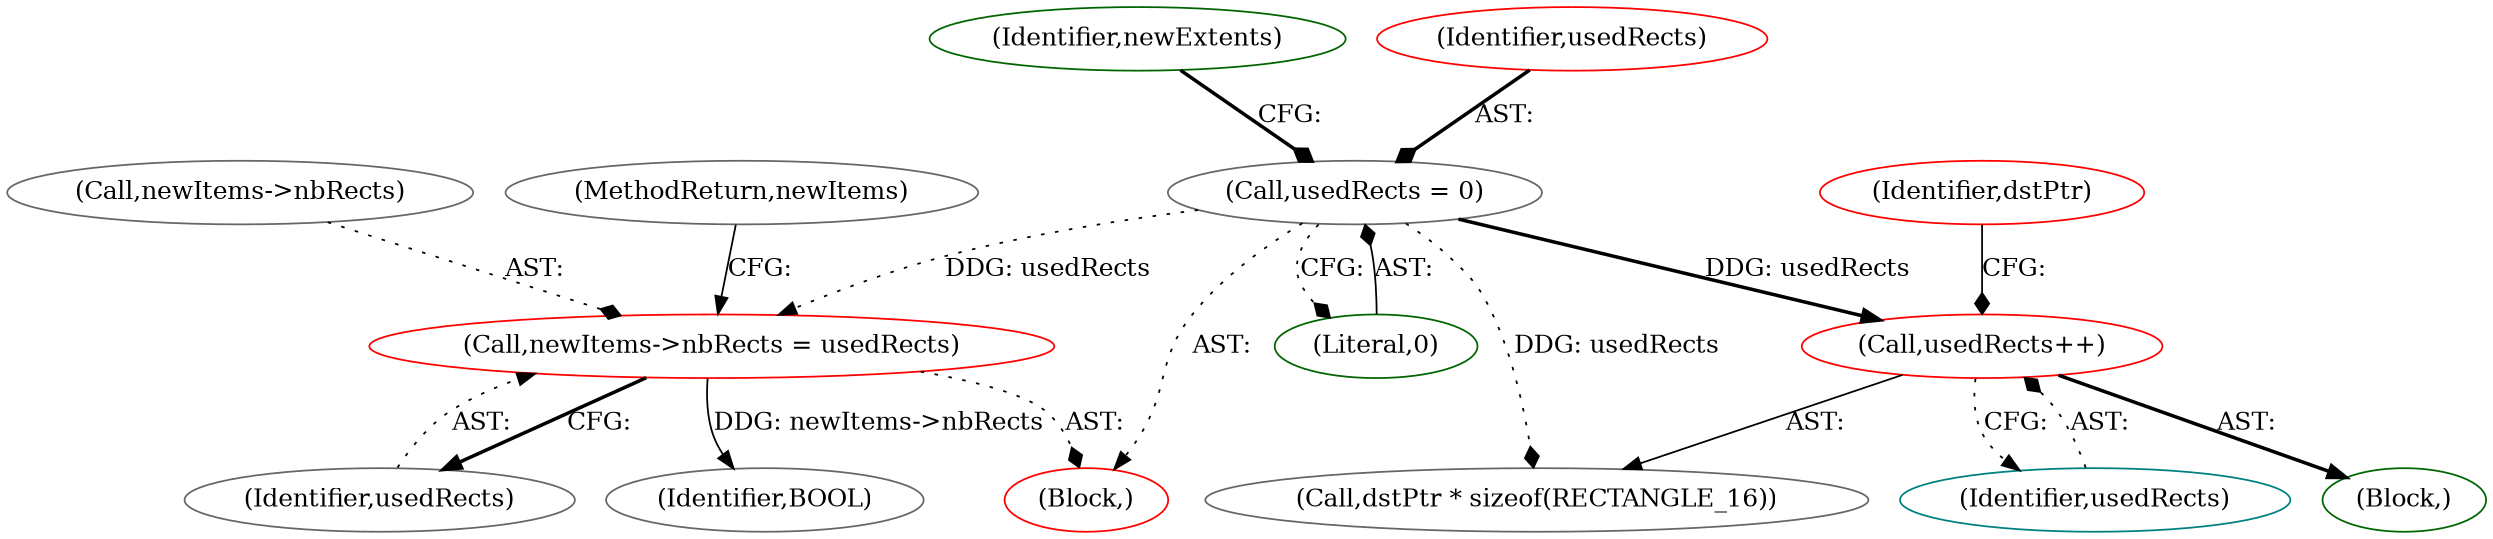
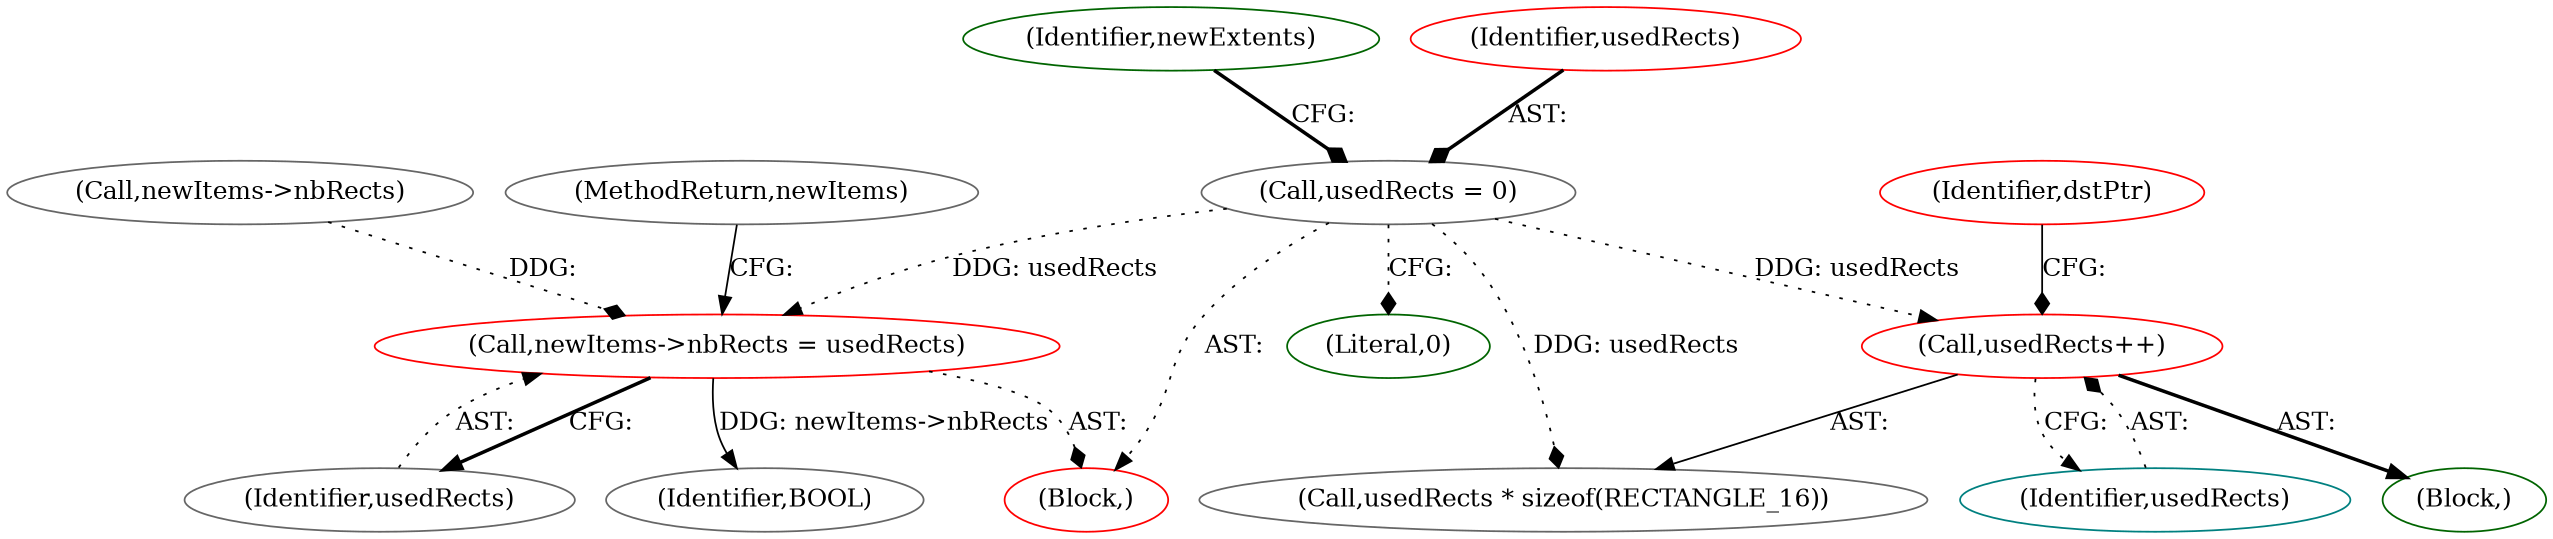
(1660, 267) -> (1707, 268)
(539, 269) -> (547, 269)
(1375, 280) -> none
(1537, 500) -> (1563, 500)
